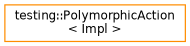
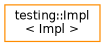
(95, 23) -> (52, 23)
